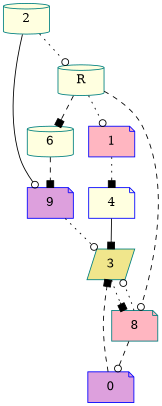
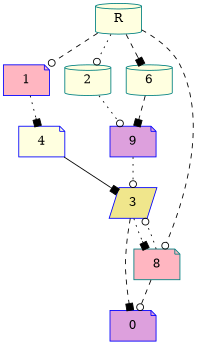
(51, 47) -> (105, 46)
(95, 108) -> (76, 47)
(13, 110) -> (108, 108)
(111, 264) -> (133, 203)
(103, 330) -> (126, 260)
